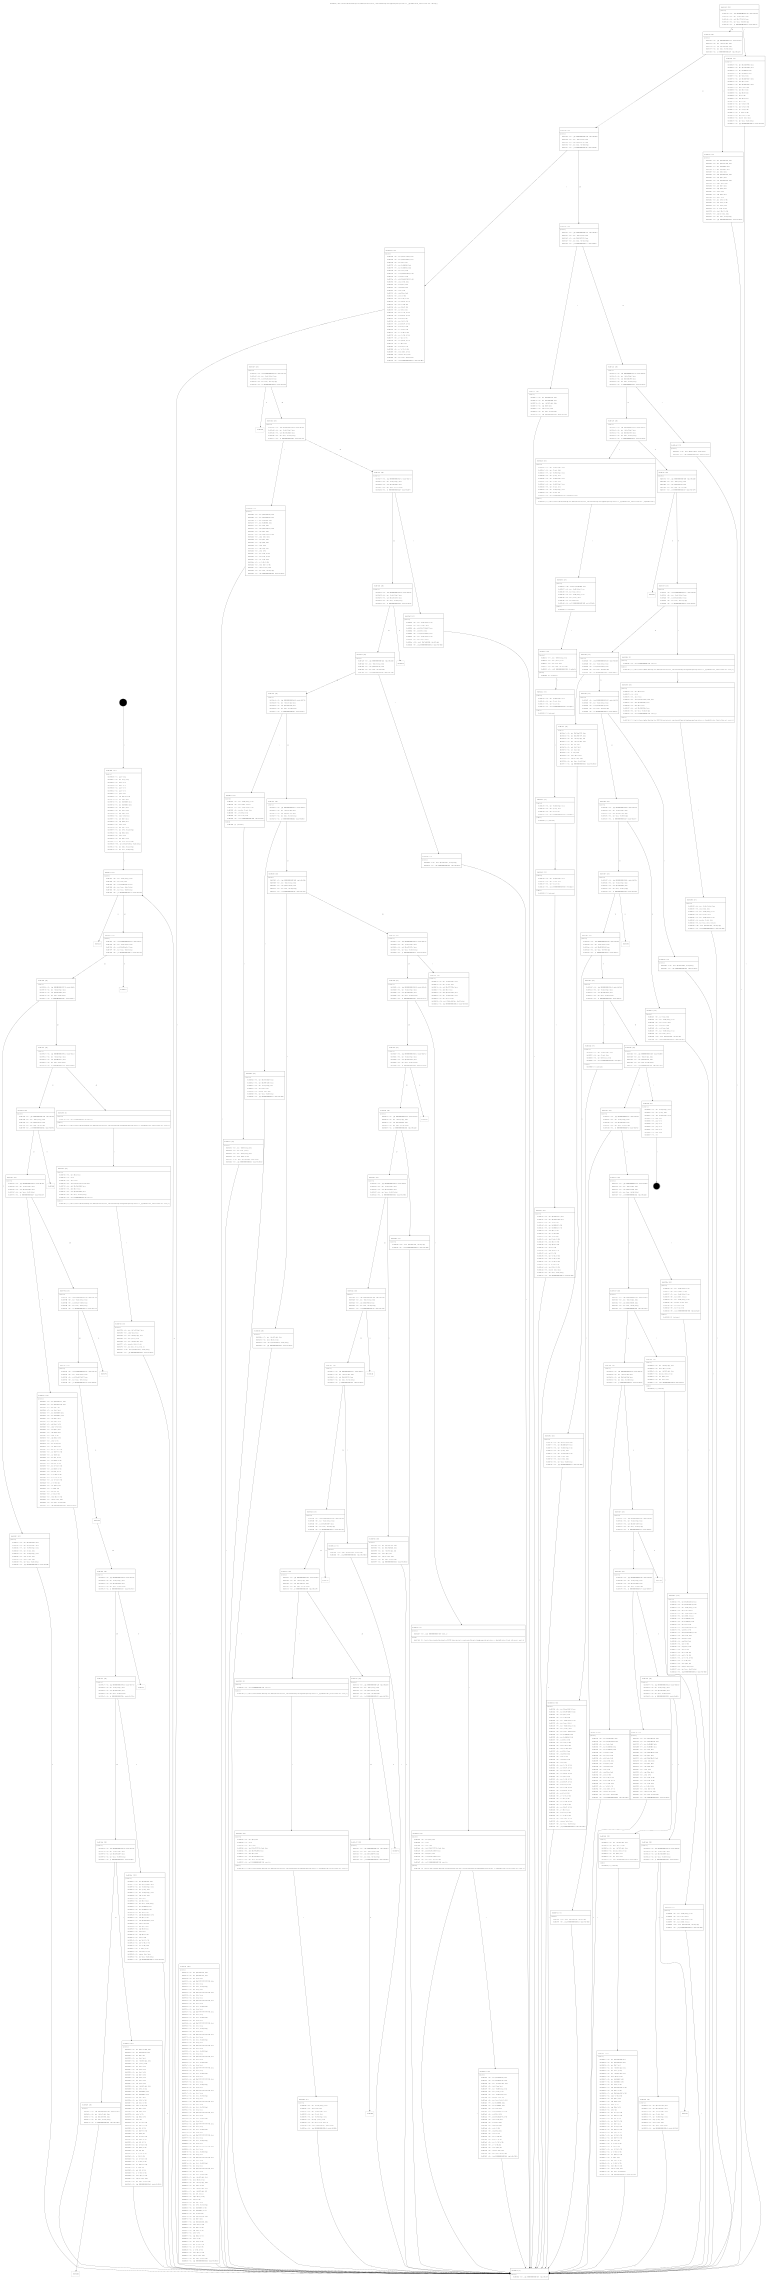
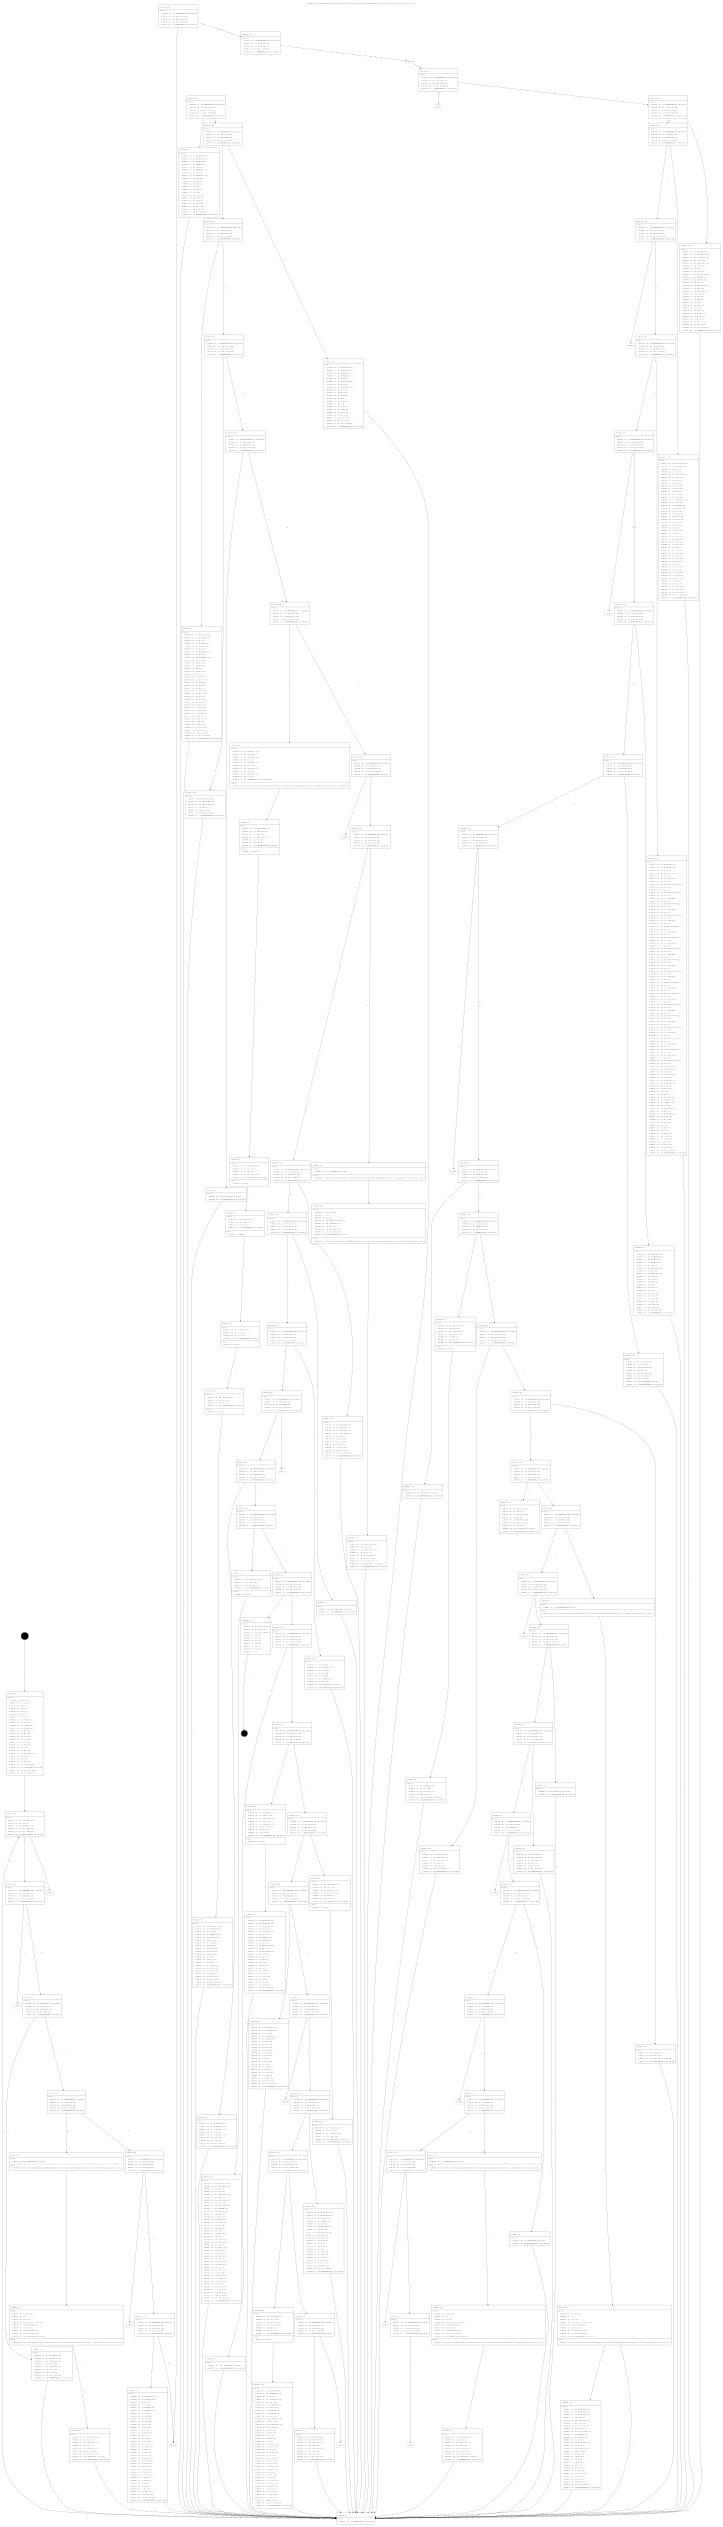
none -> (656, 346)
(53, 1242) -> (170, 2388)
